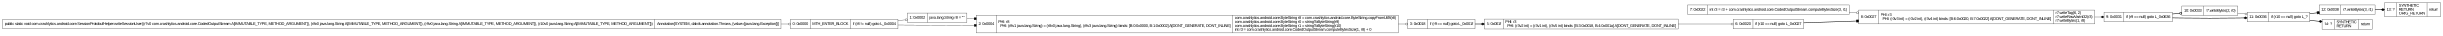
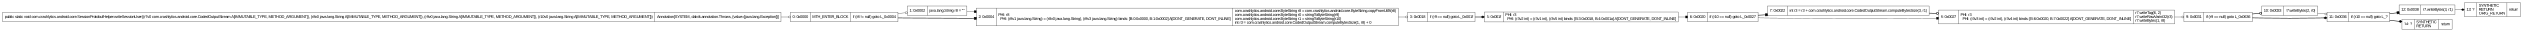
(2378, 10) -> (2458, 10)
(1853, 13) -> (1933, 13)
none -> (1761, 15)
(2098, 17) -> (2178, 17)
(1830, 22) -> (1847, 18)
(1705, 24) -> (1682, 17)
(936, 25) -> (936, 18)
